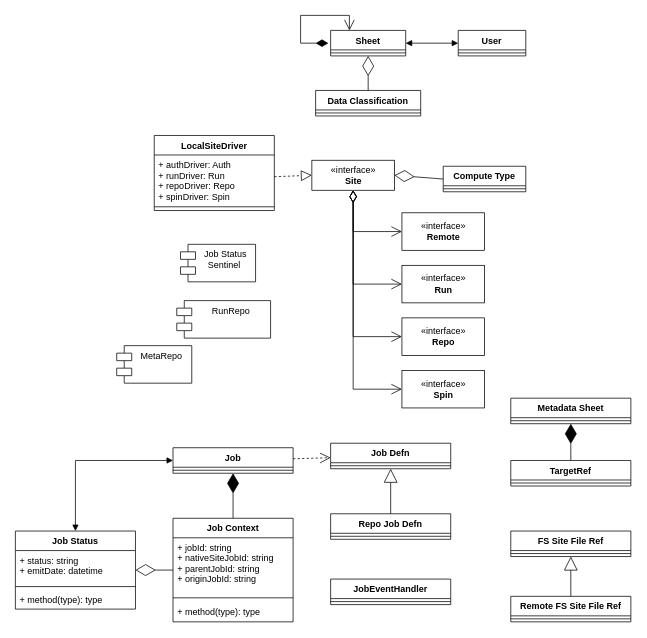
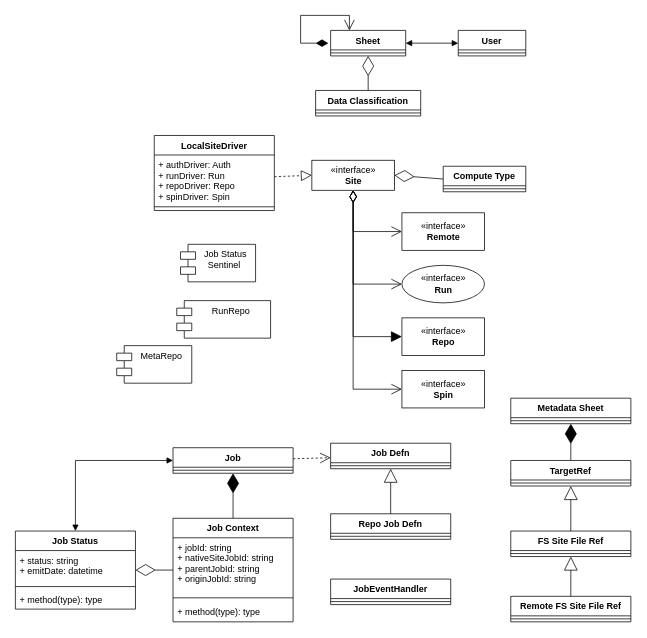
(443, 284) -> (443, 284)
(394, 336) -> (390, 336)
none -> (570, 515)
